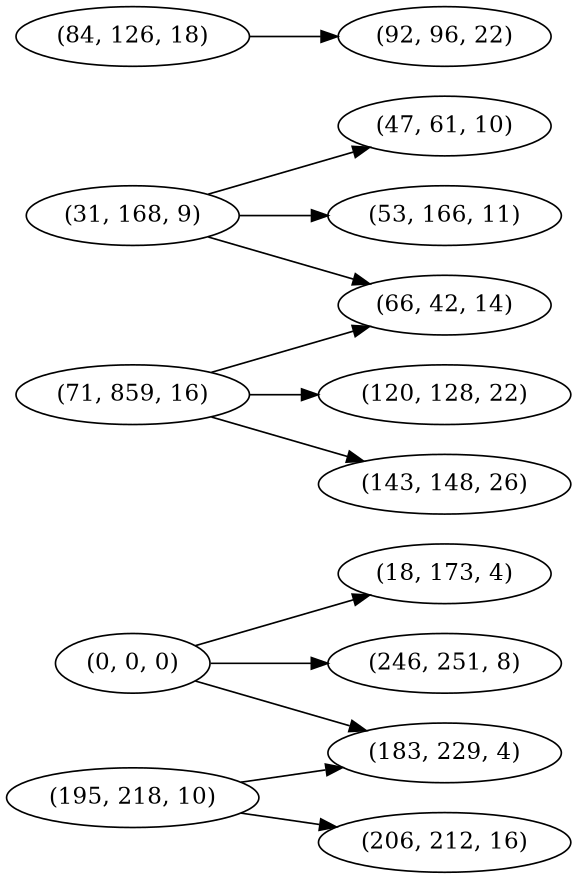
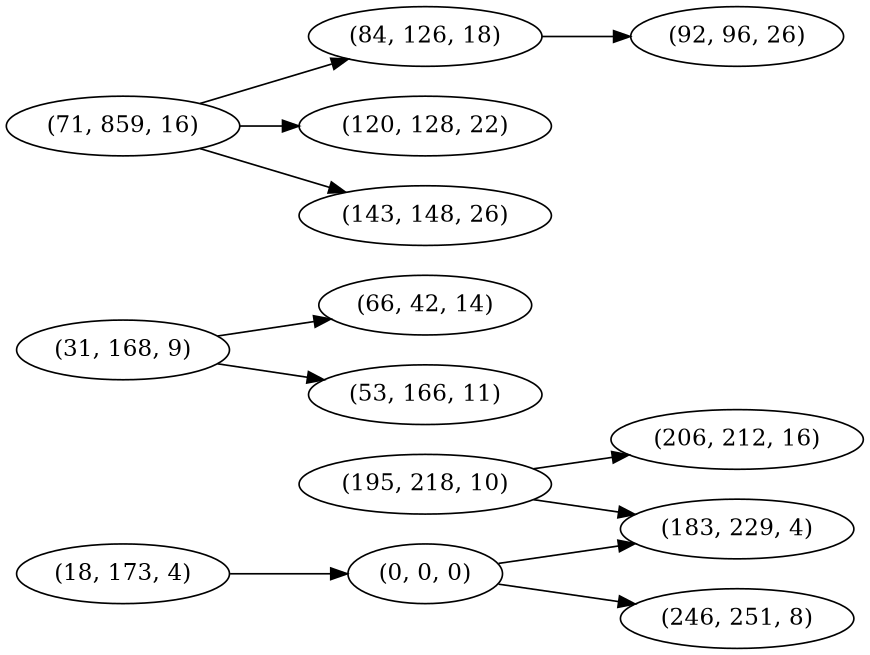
(445, 36) -> (737, 36)
(445, 126) -> none
(282, 352) -> (266, 84)
(274, 623) -> (280, 574)
